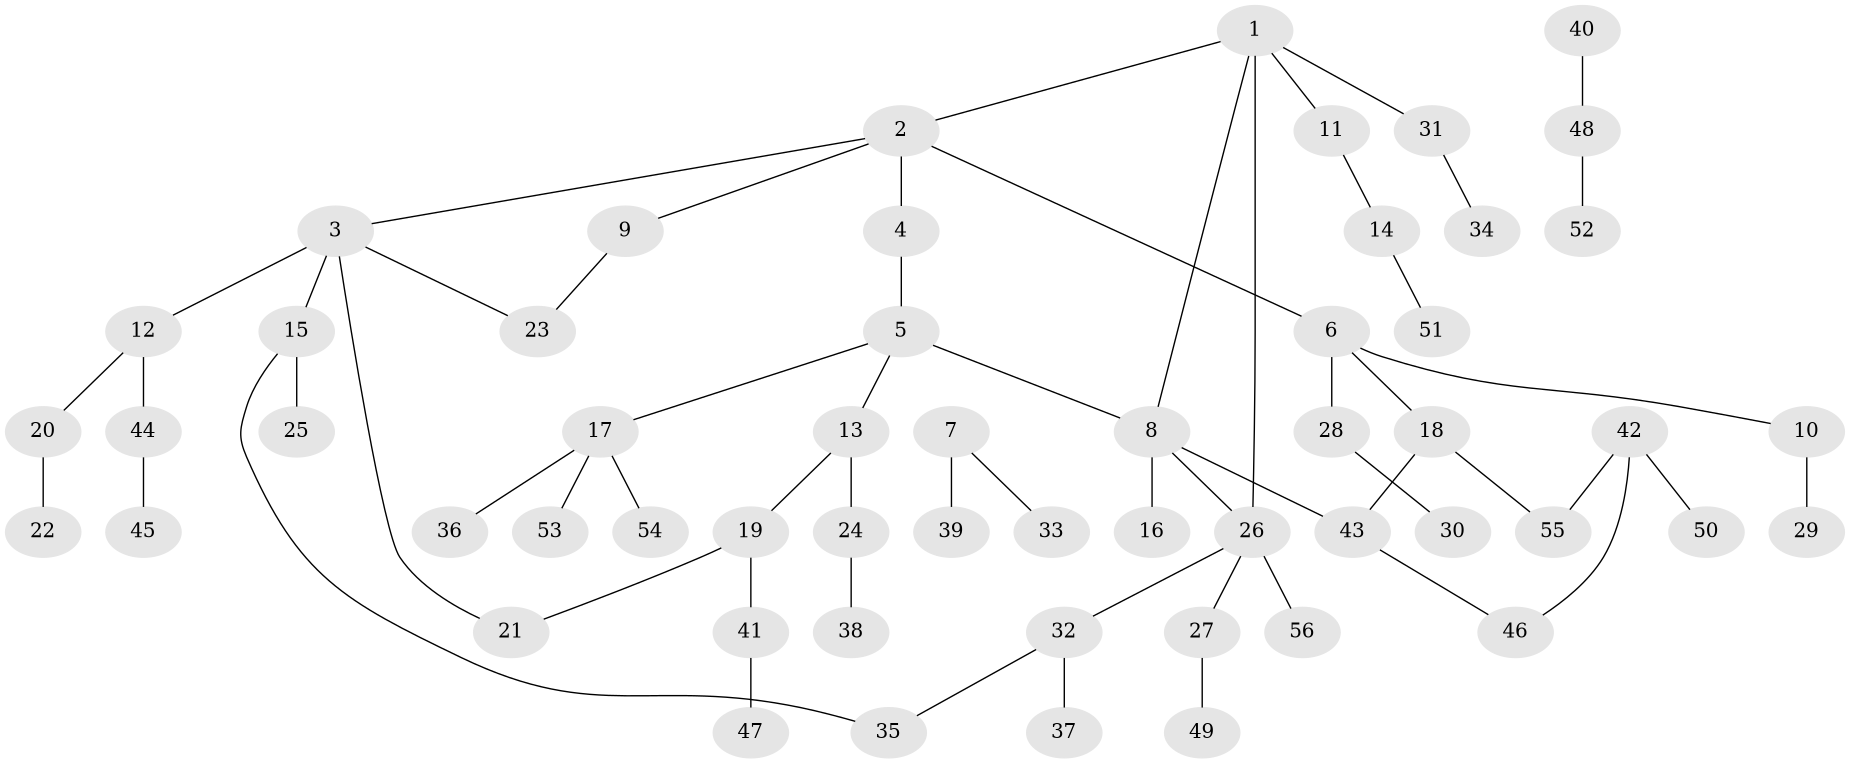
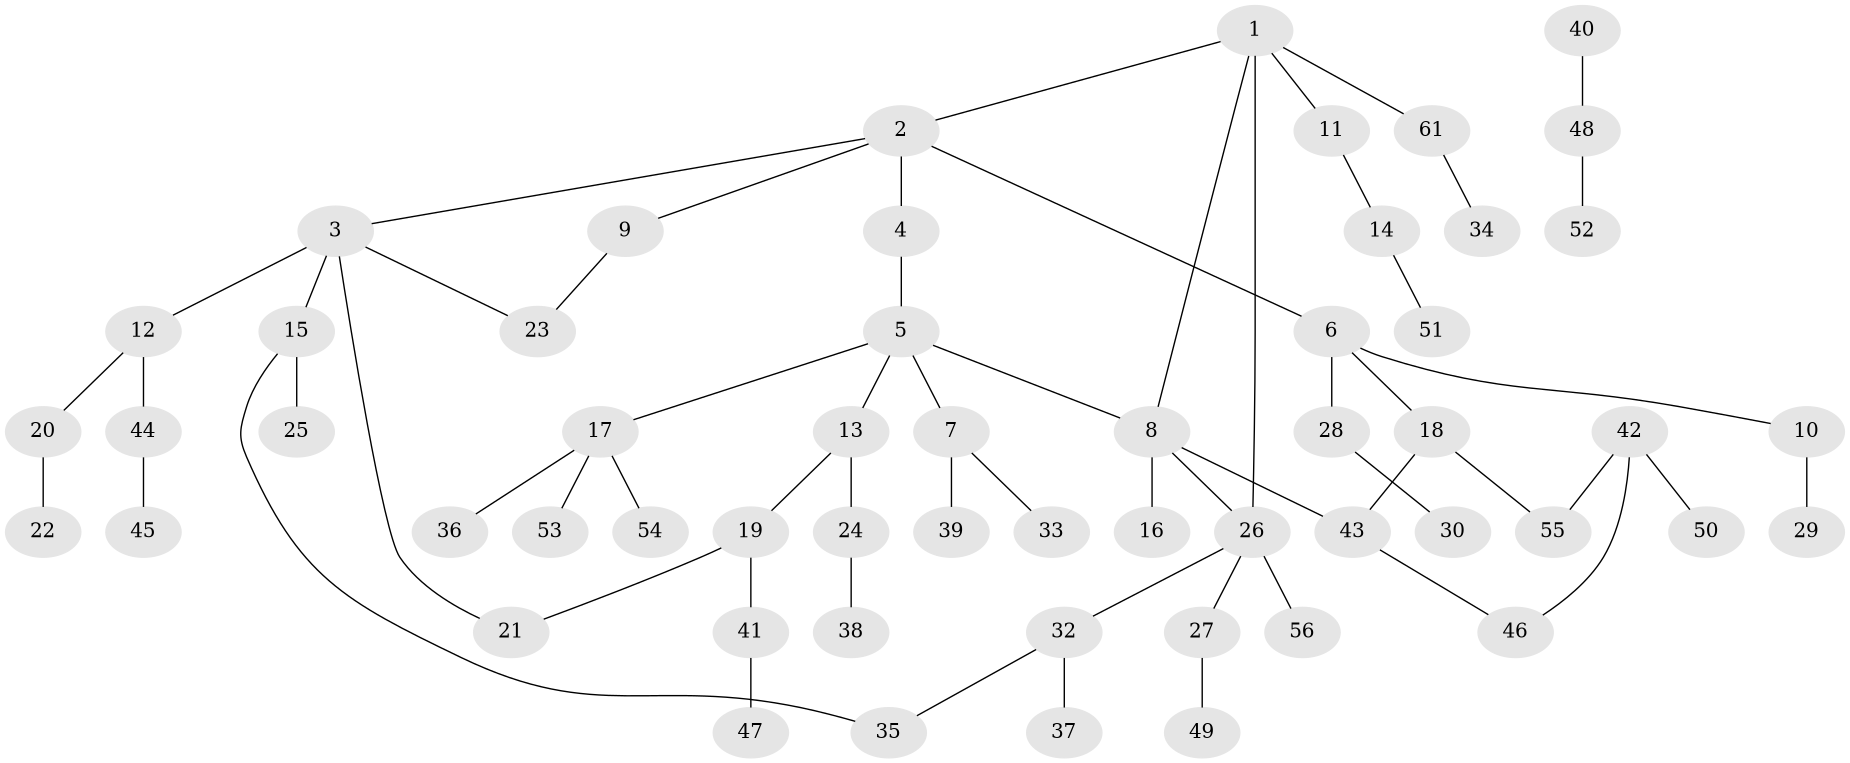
(1432, 131) -> (1432, 131)
none -> (926, 382)
